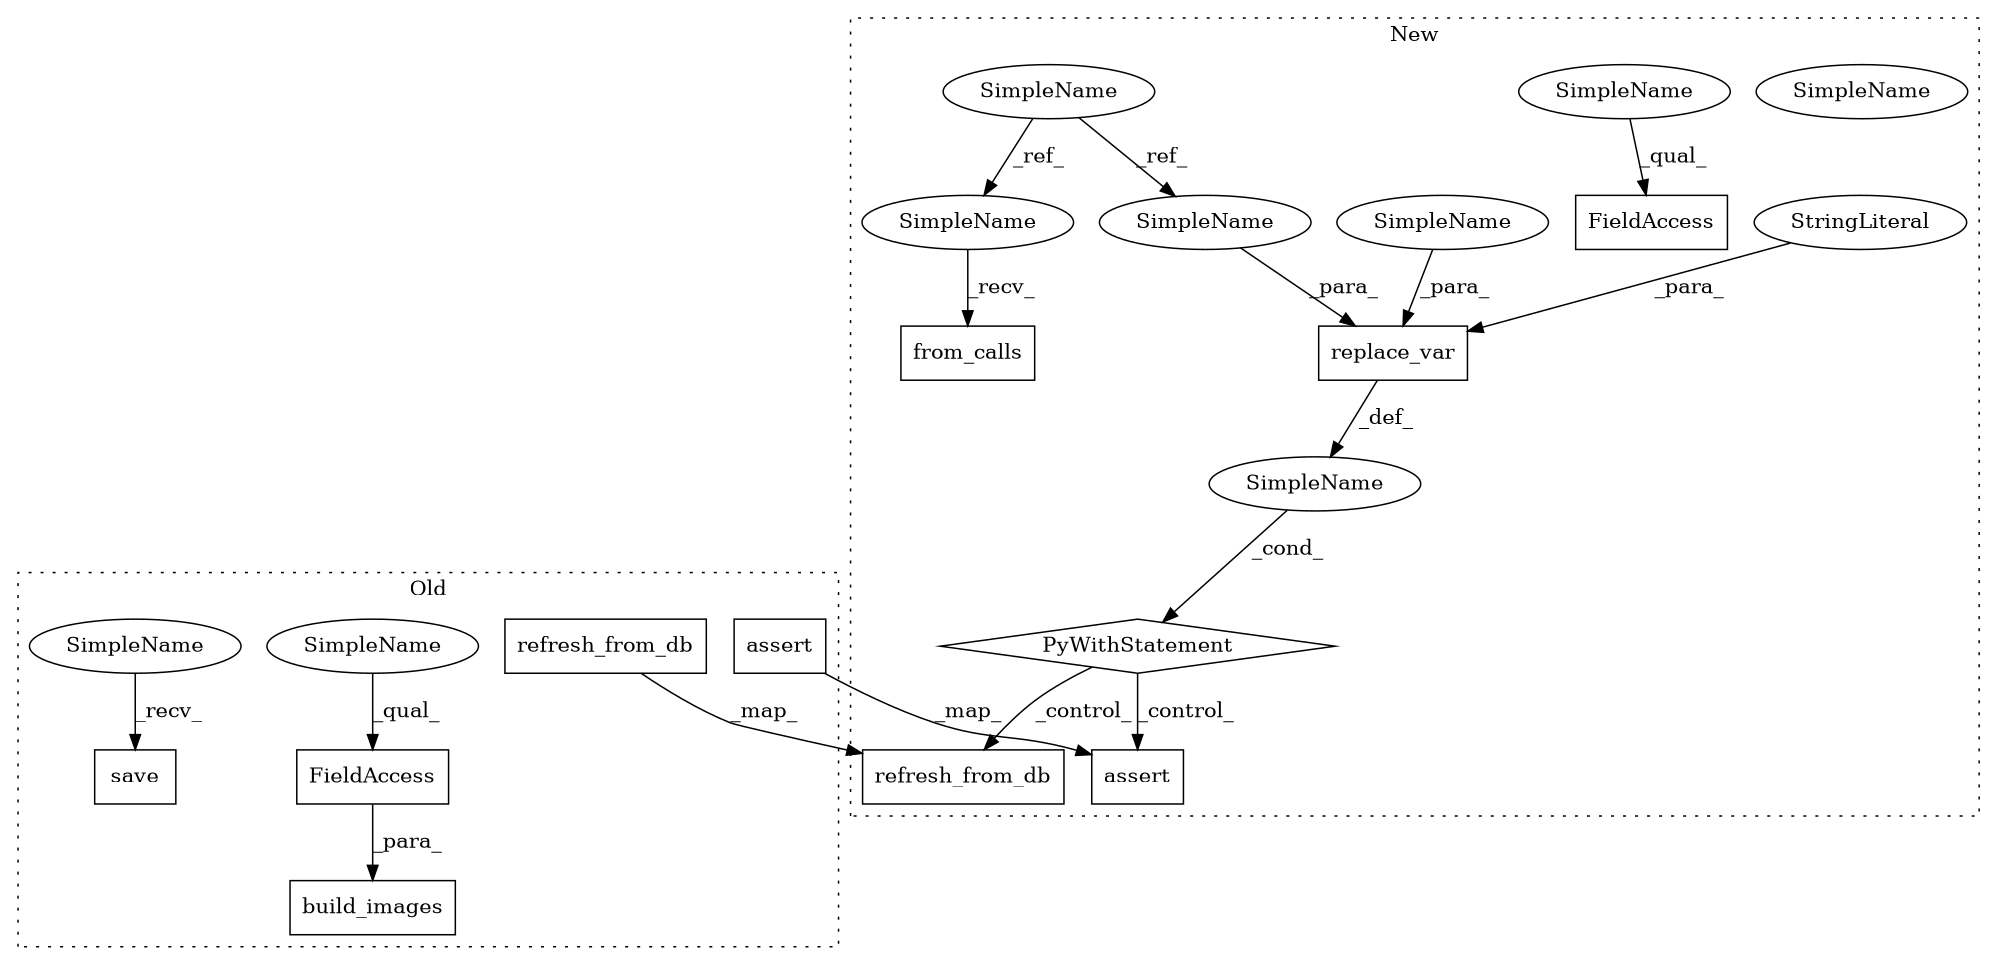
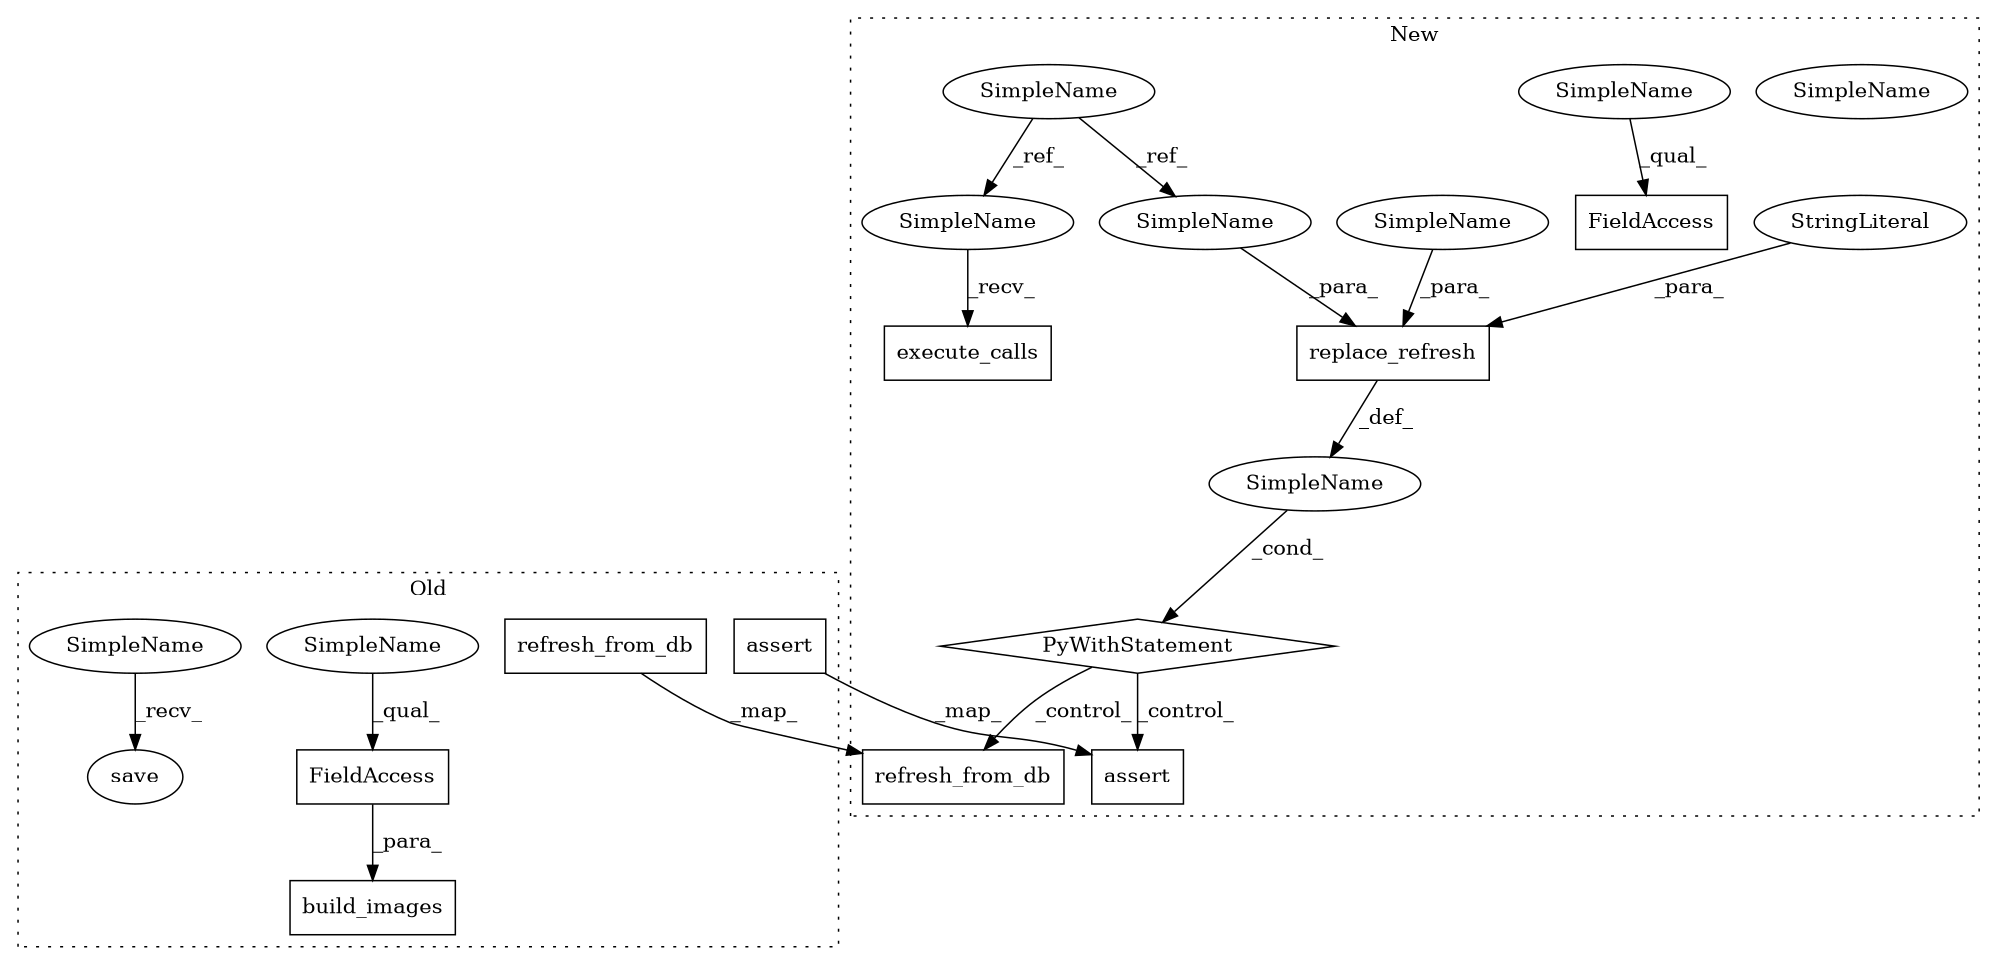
(968, 353) -> (968, 353)
(1393, 353) -> (1393, 353)
(135, 777) -> (135, 777)
